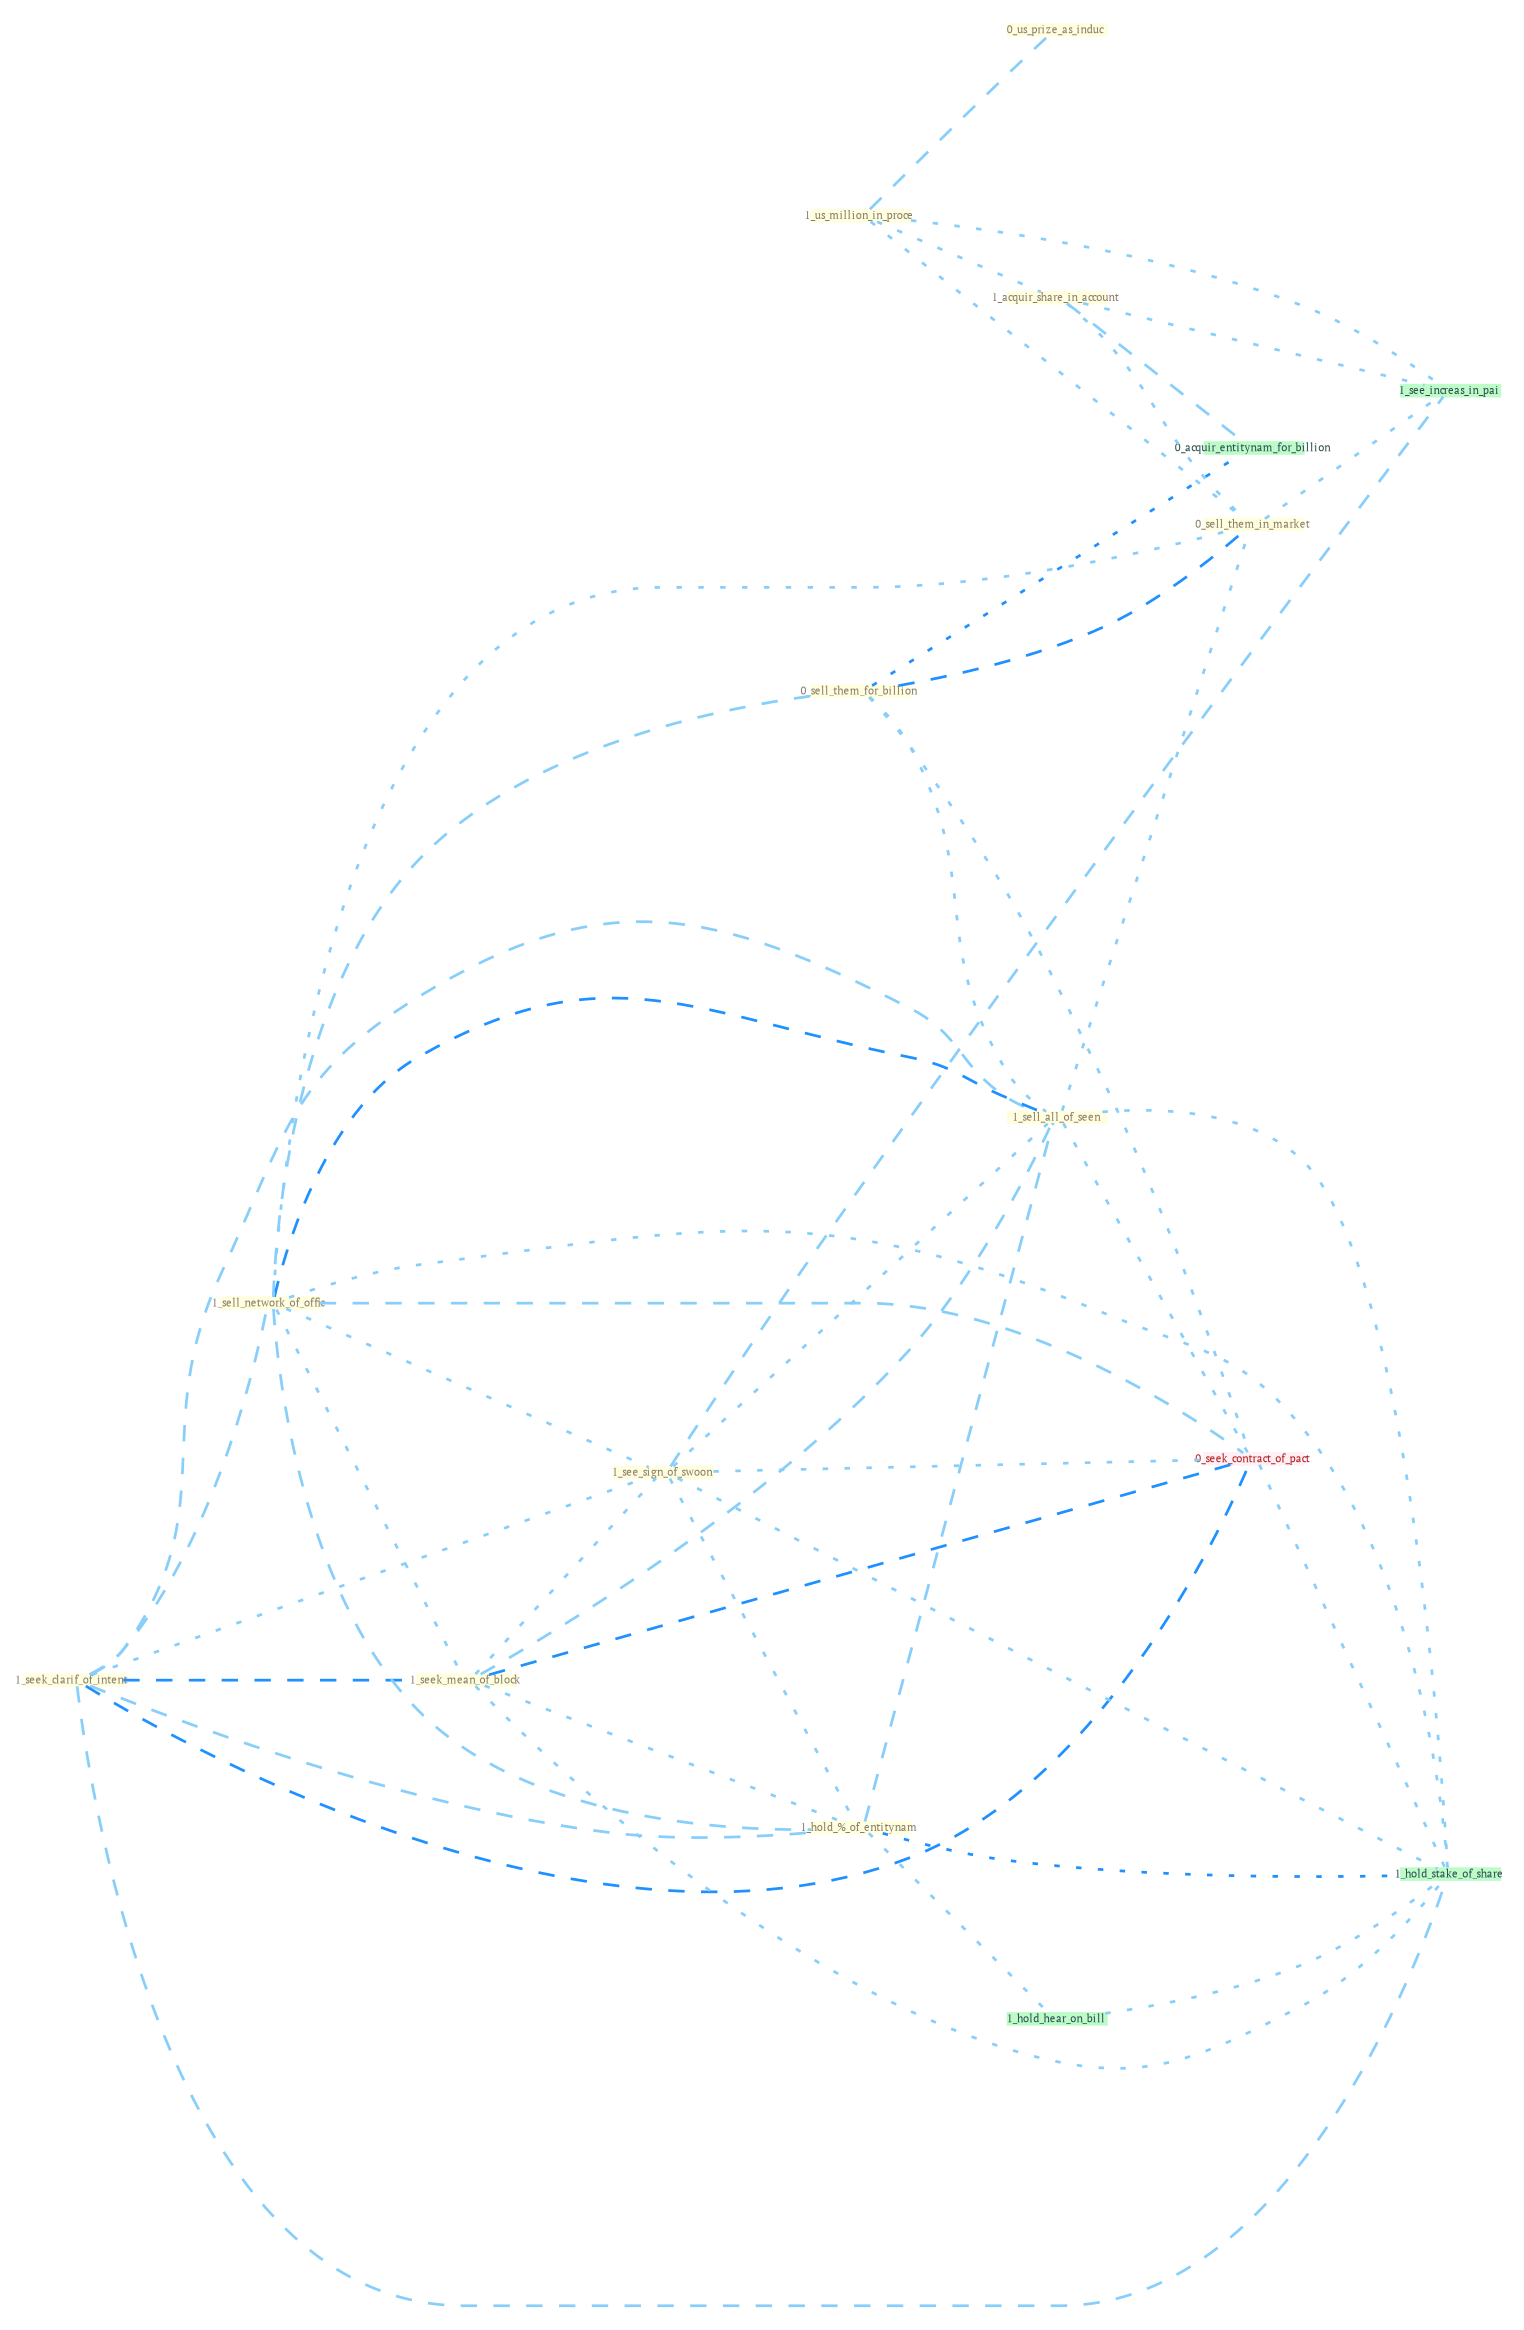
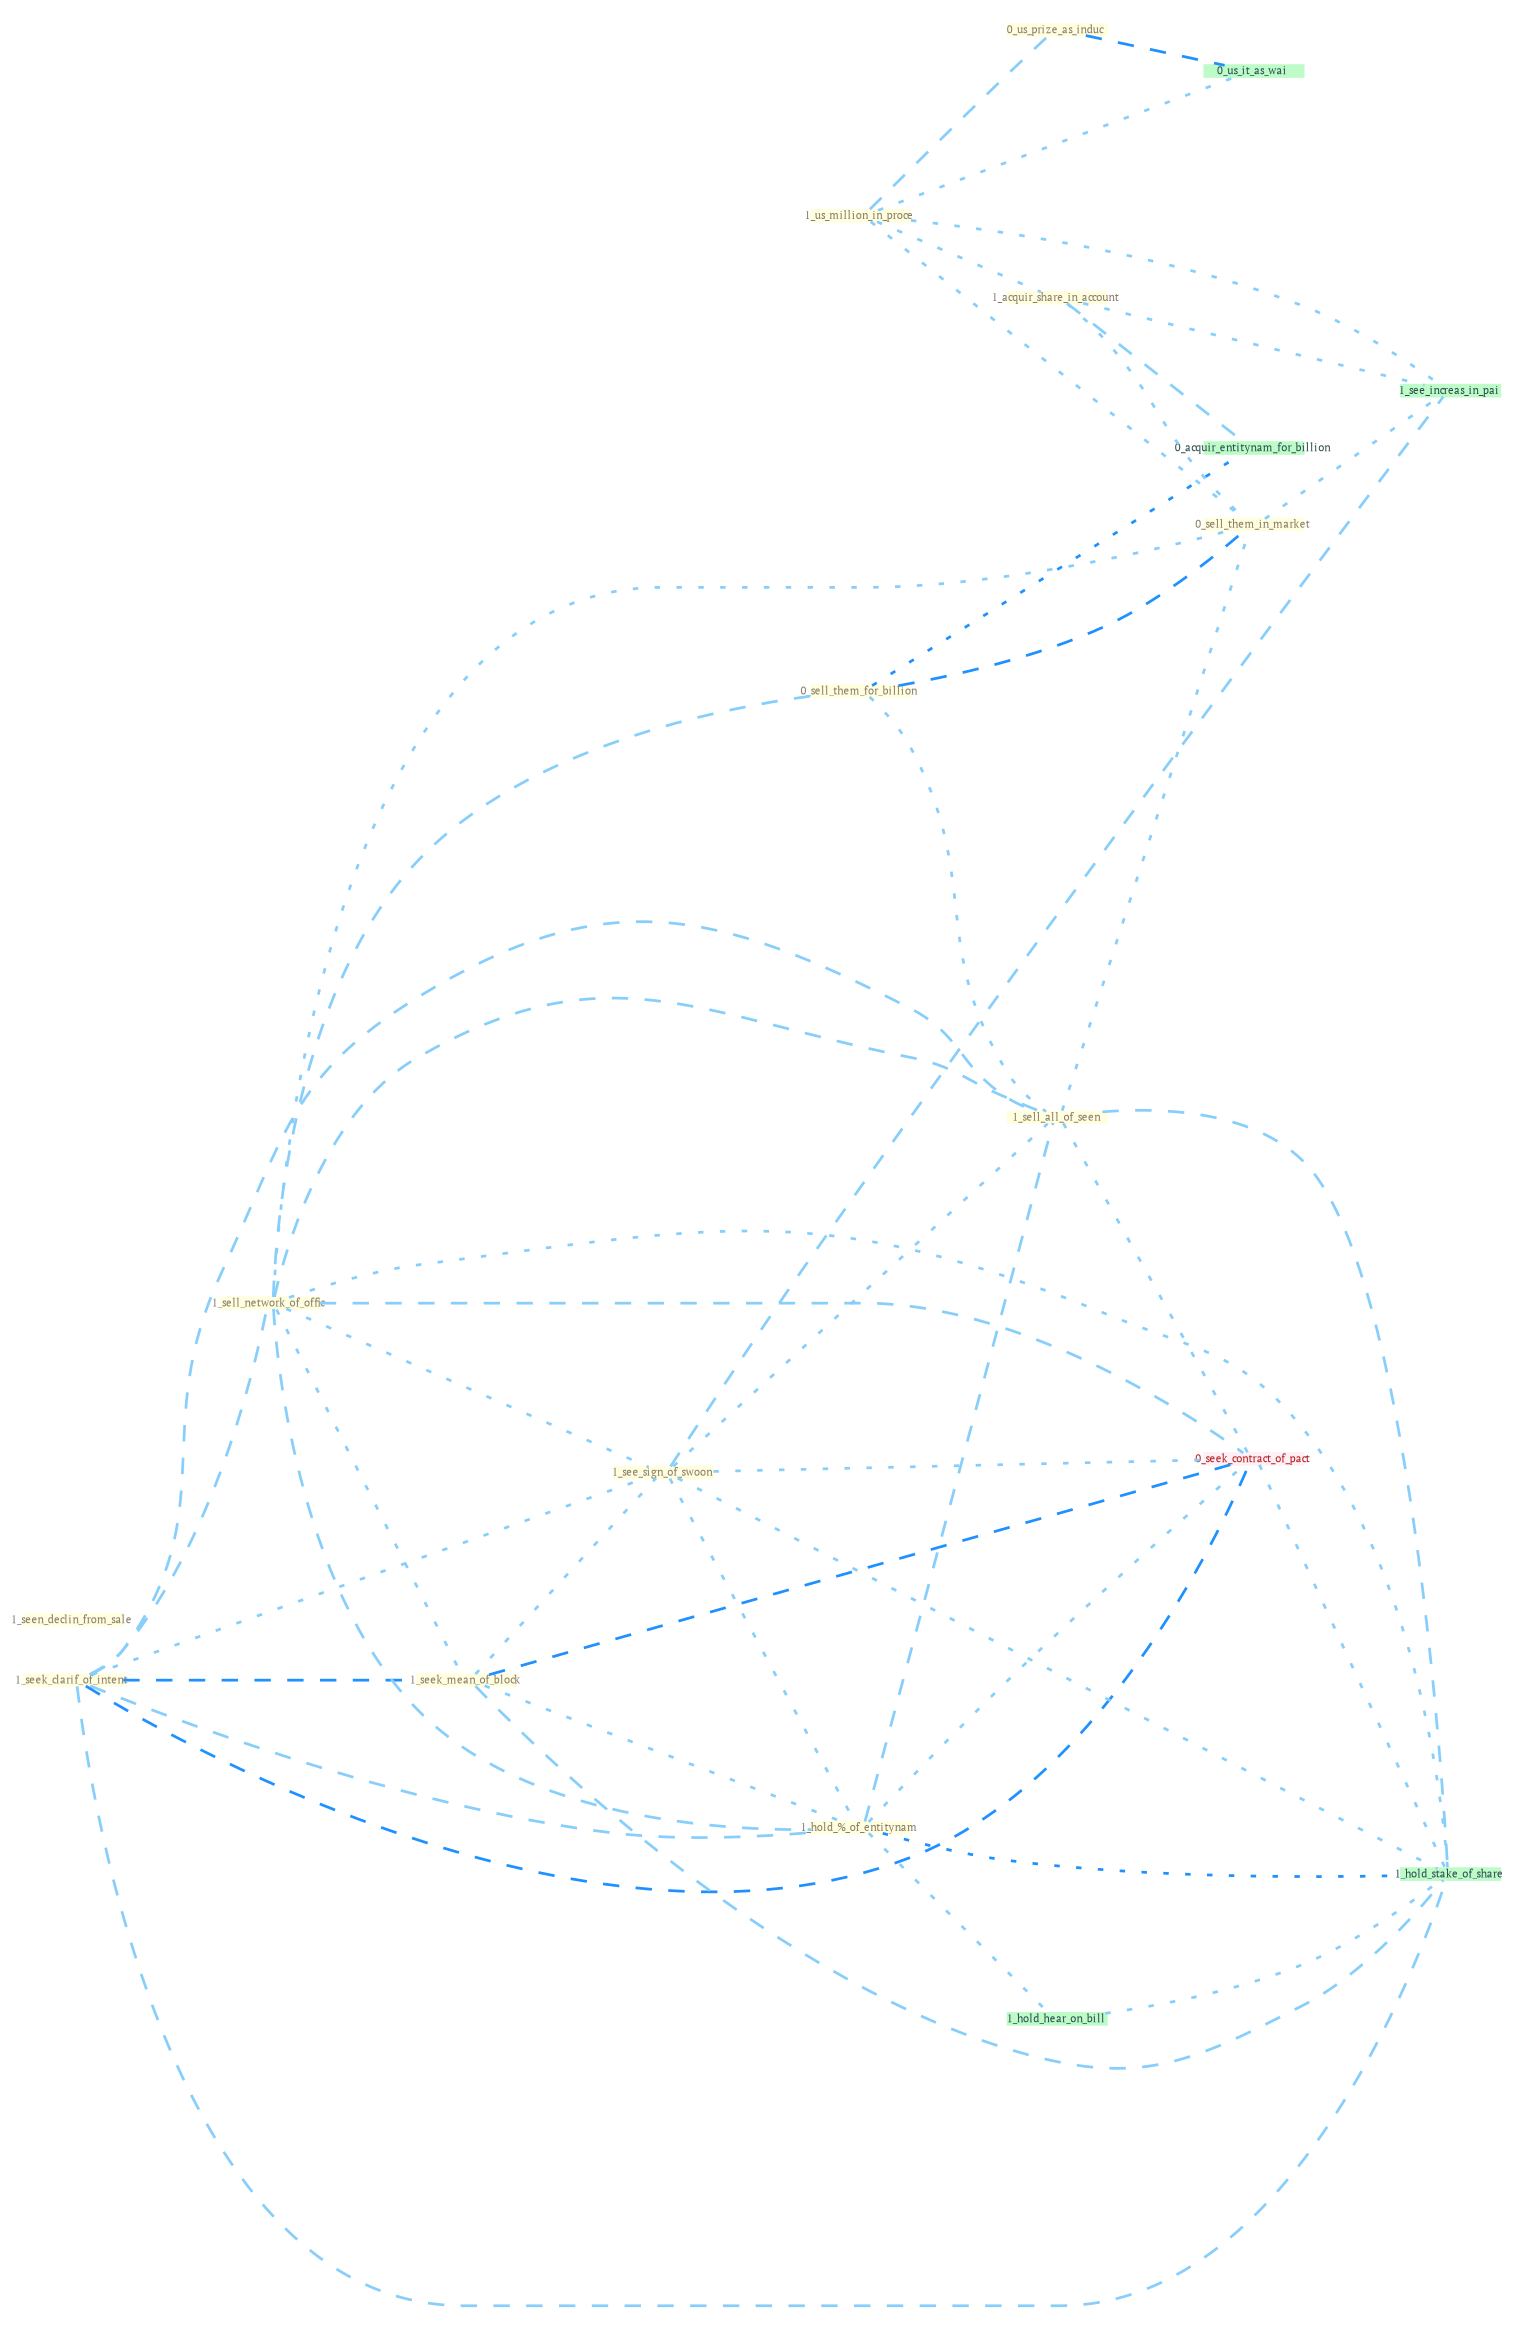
none -> (1254, 71)
(590, 1000) -> (590, 1000)
(1101, 1077) -> (1052, 1639)
(1392, 1400) -> (1392, 1400)
(812, 1444) -> none
none -> (74, 1620)
(937, 2022) -> (937, 2022)
